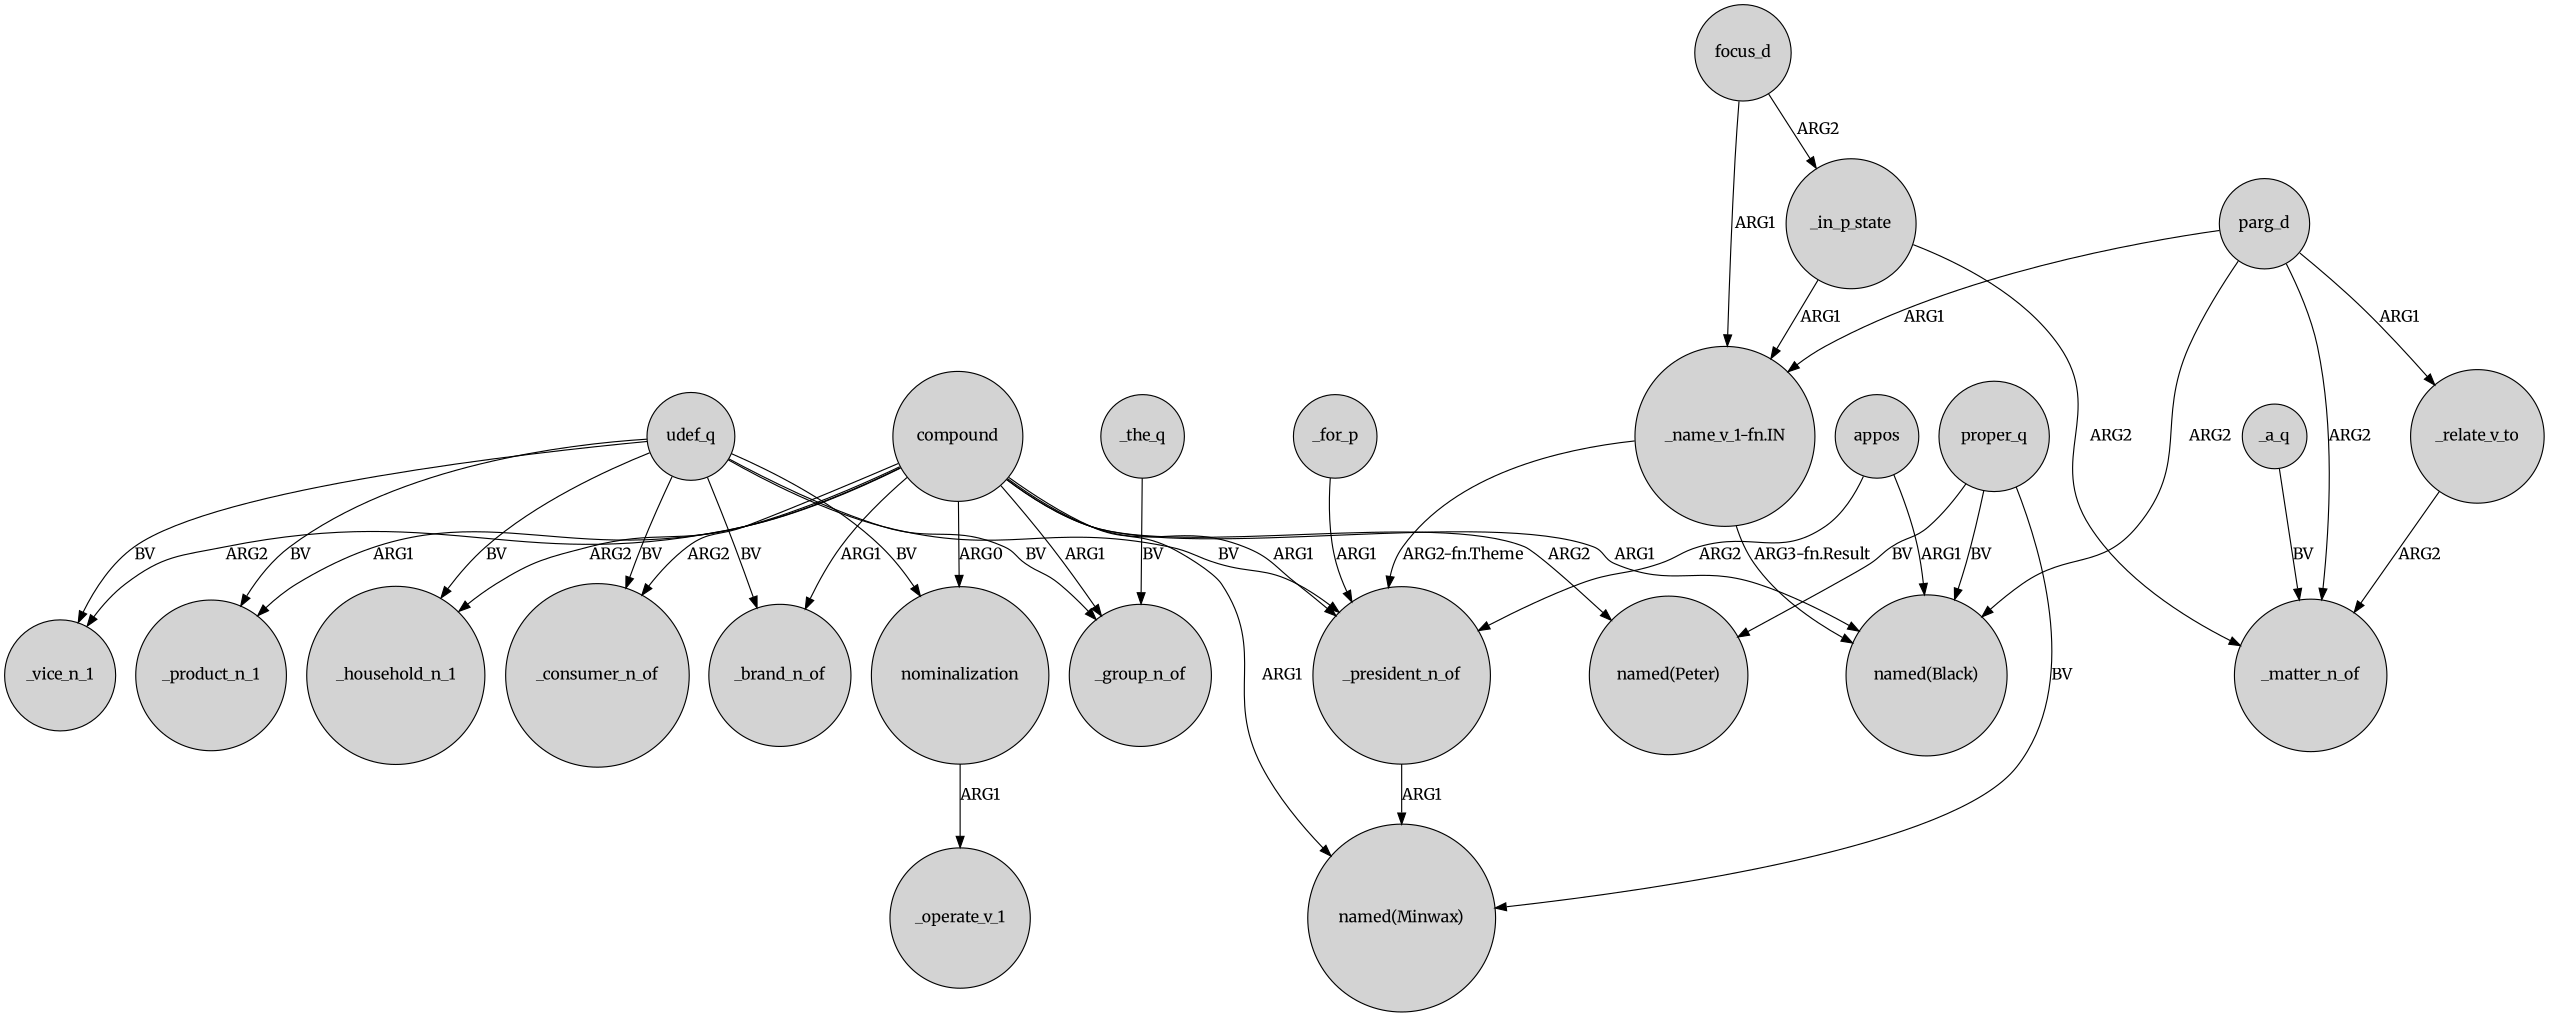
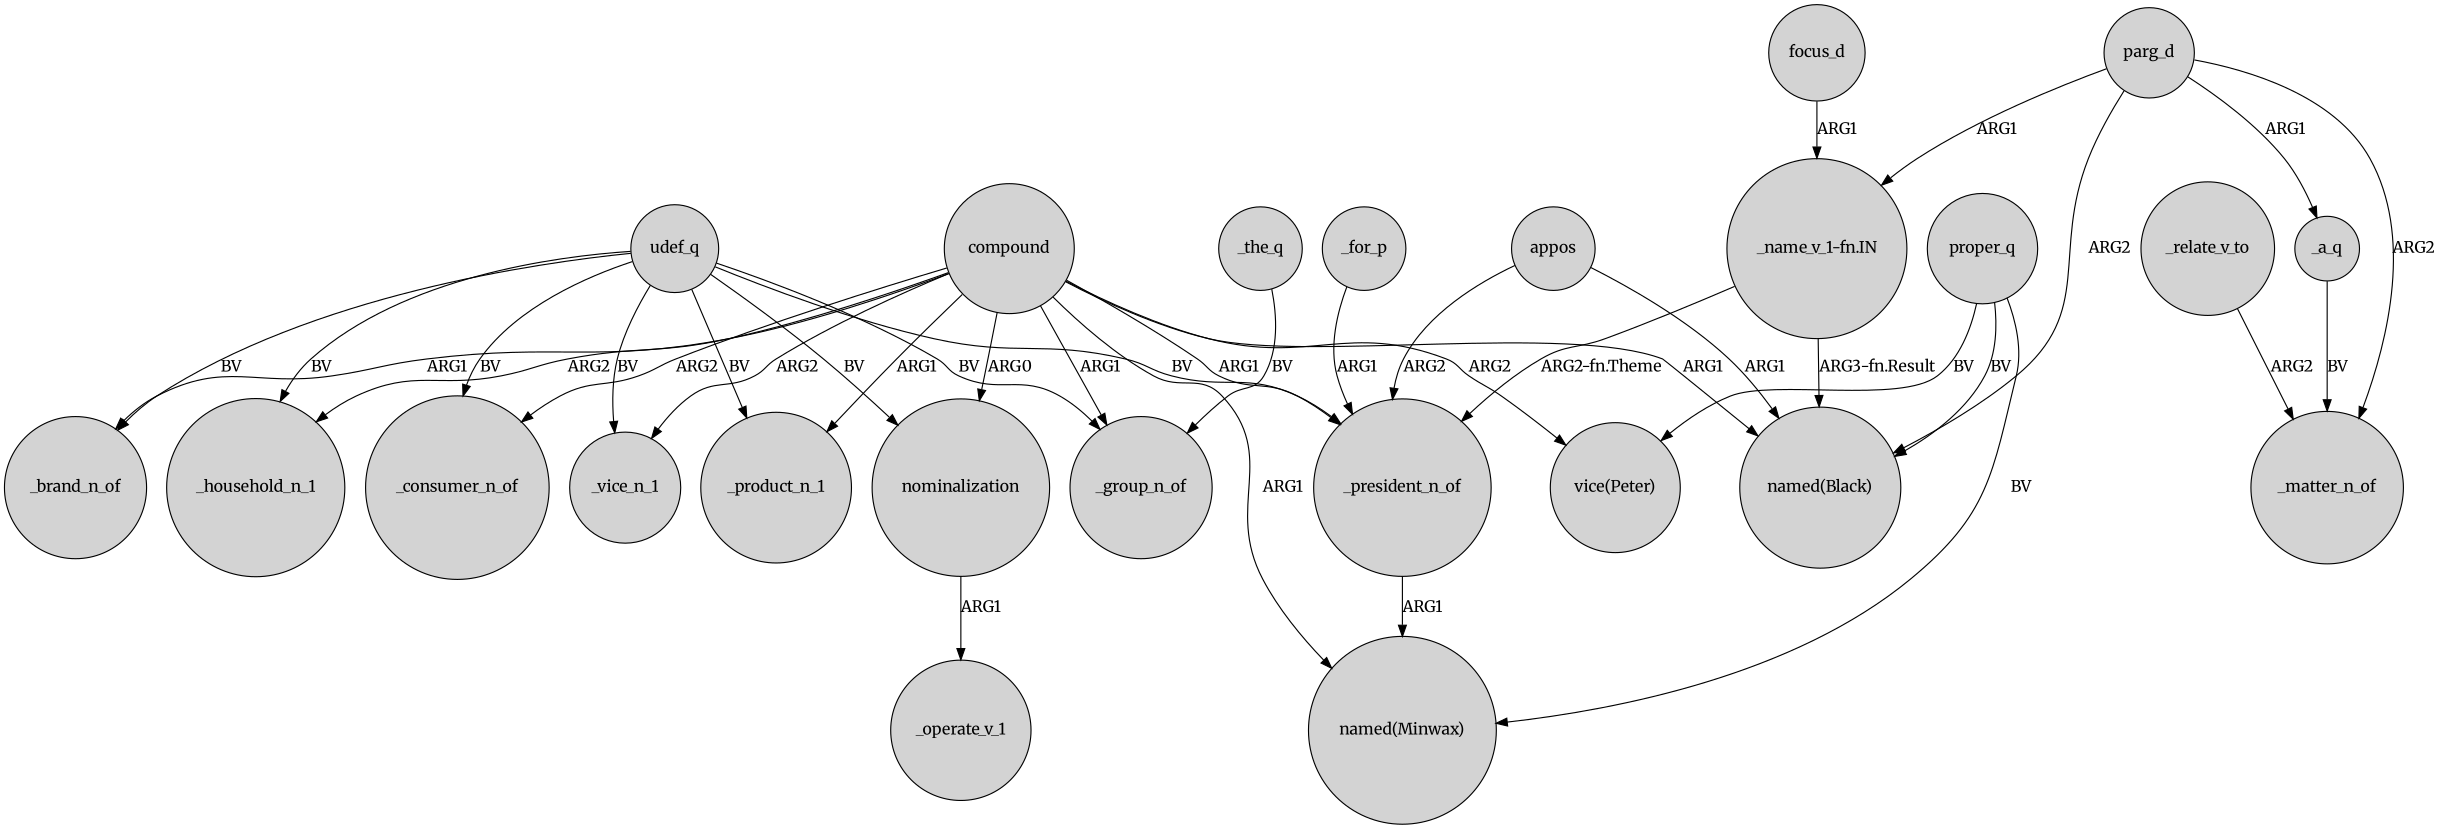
(1851, 224) -> none
(2366, 312) -> (2260, 133)
(1669, 675) -> (1615, 488)
